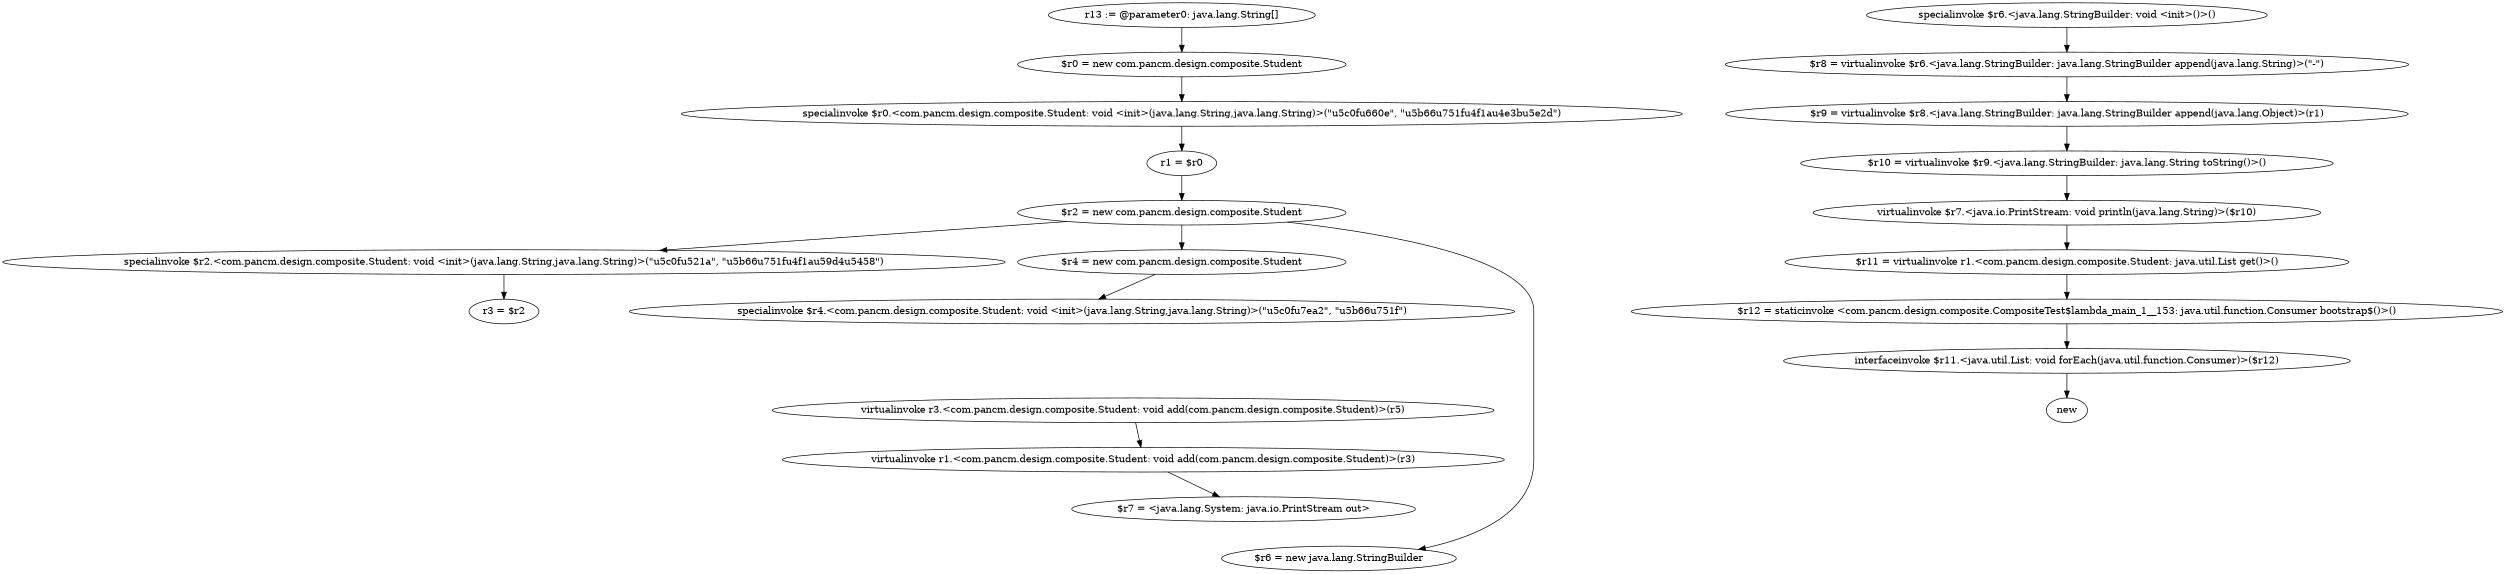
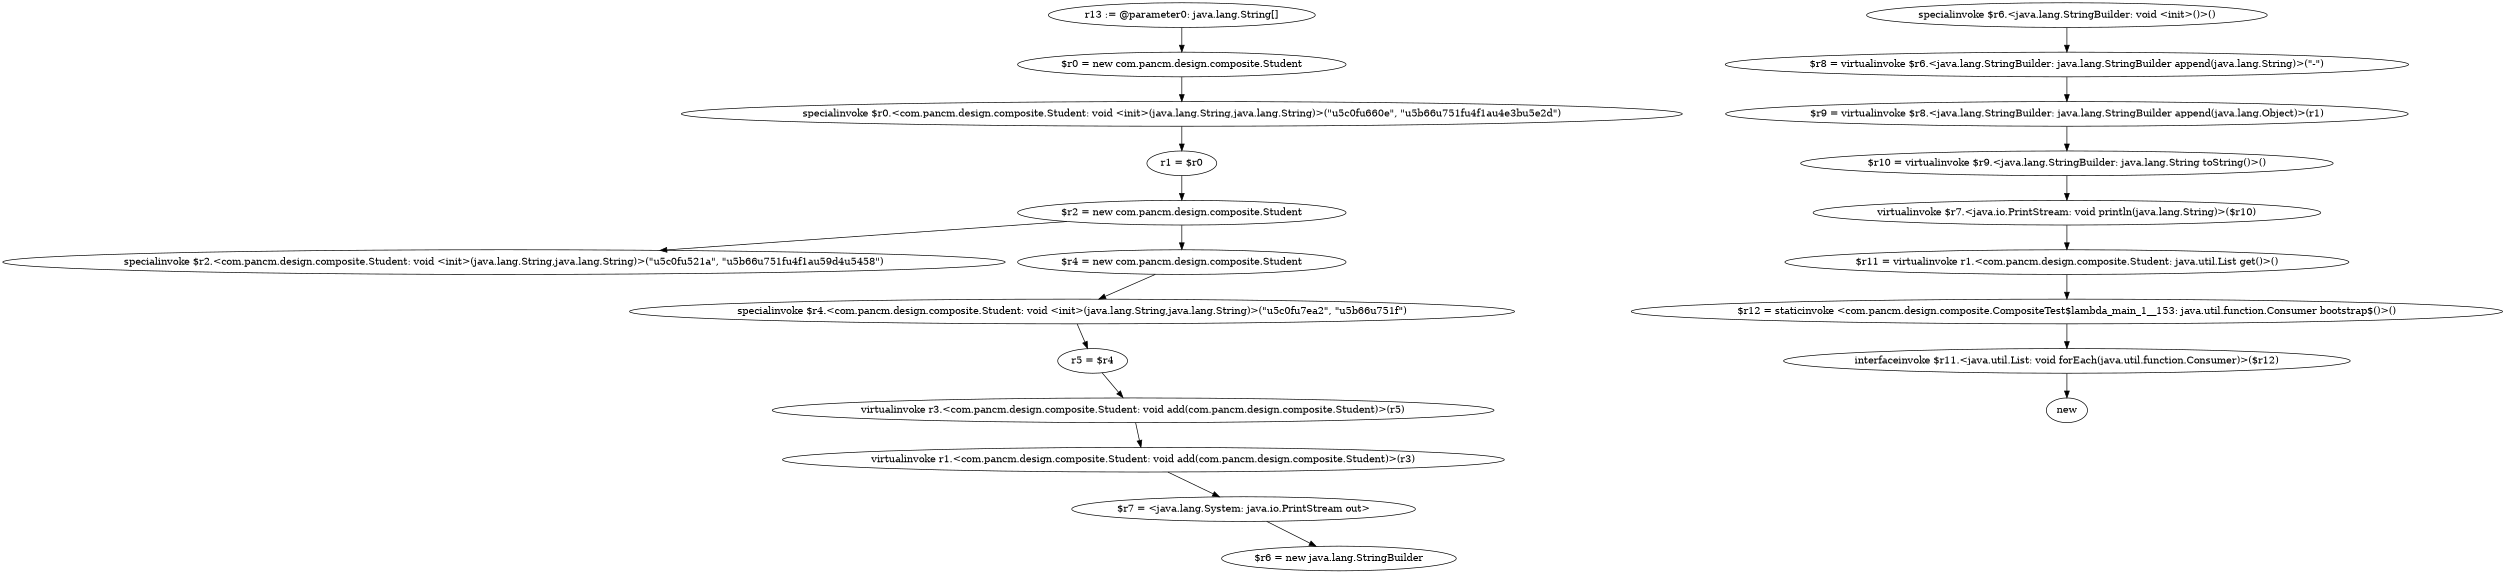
(504, 311) -> none
(1534, 324) -> (1288, 532)
none -> (1093, 361)
